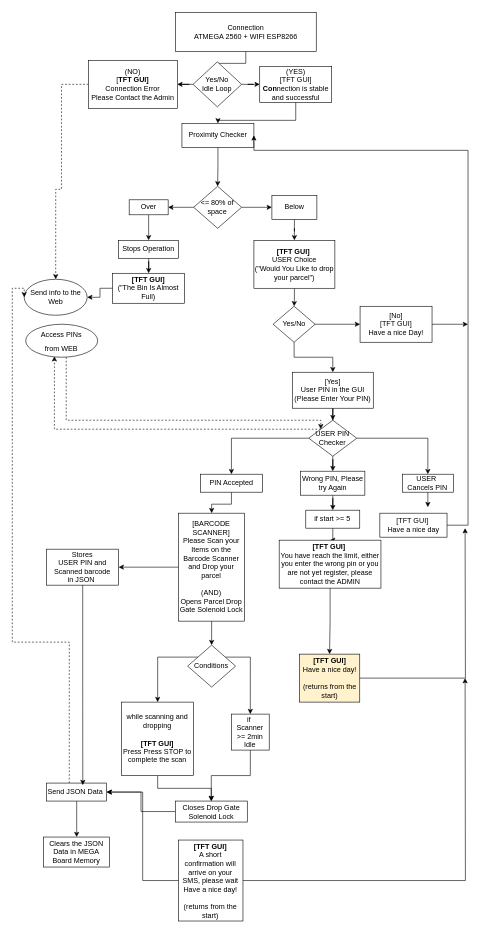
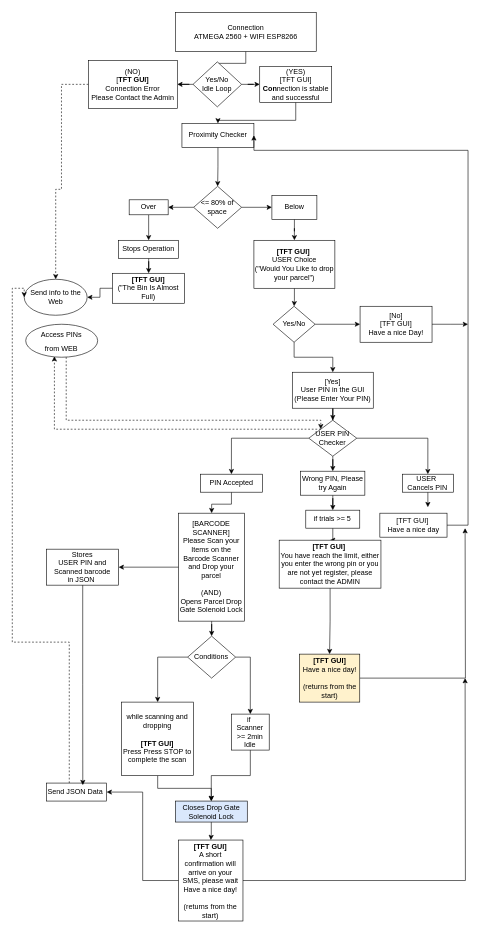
(333, 519) -> (333, 519)
(212, 666) -> (212, 657)
(160, 812) -> (211, 834)
(211, 812) -> (211, 812)
(77, 831) -> none
(77, 852) -> none
